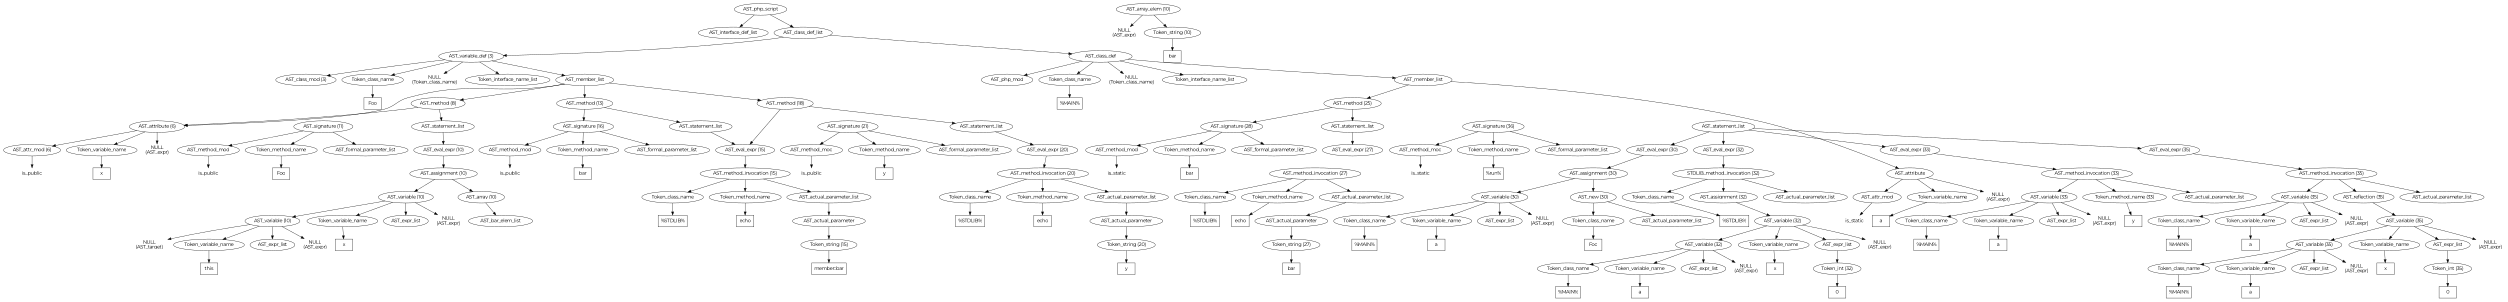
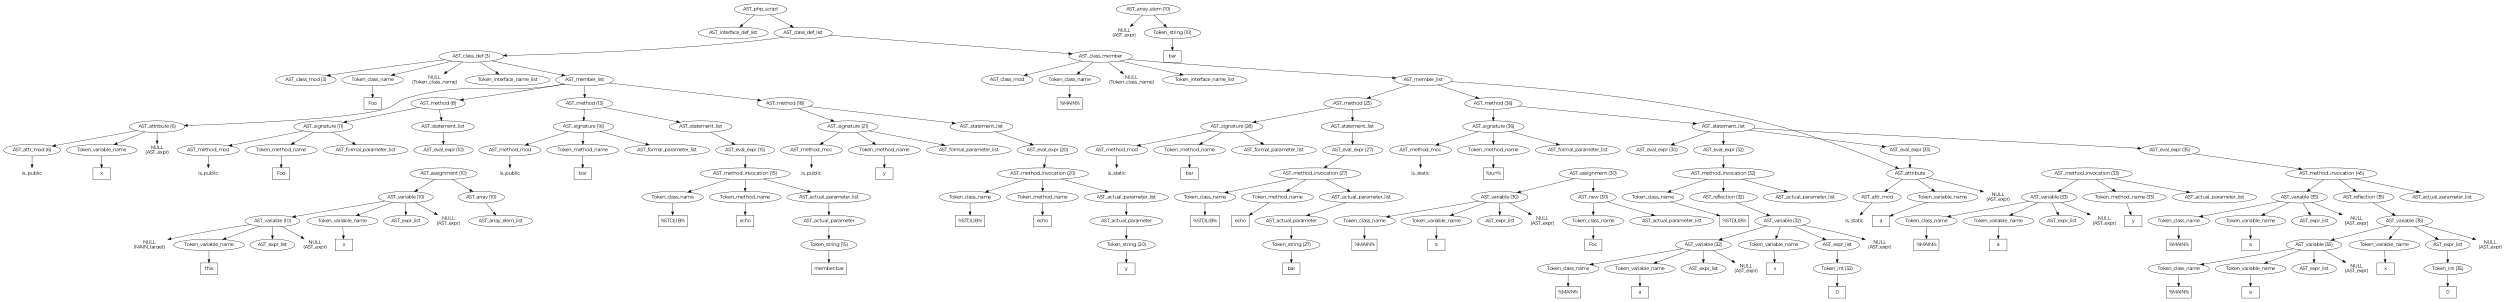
(471, 56) -> (471, 56)
(1101, 56) -> (1101, 56)
(1007, 80) -> (1007, 80)
none -> (1493, 103)
(303, 118) -> (383, 115)
(766, 126) -> (815, 114)
(444, 160) -> none
none -> (1335, 161)
(1627, 161) -> none
(1994, 161) -> (1910, 160)
(1723, 174) -> (1723, 174)
(2331, 174) -> (2331, 174)
(1723, 197) -> (1723, 197)
(501, 221) -> (501, 221)
(149, 245) -> (149, 245)
